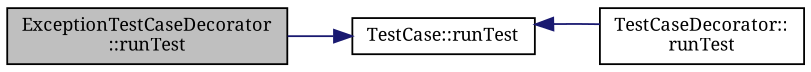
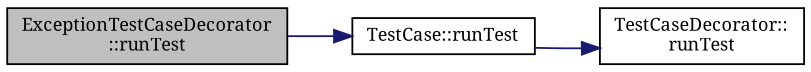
(577, 24) -> (558, 48)
